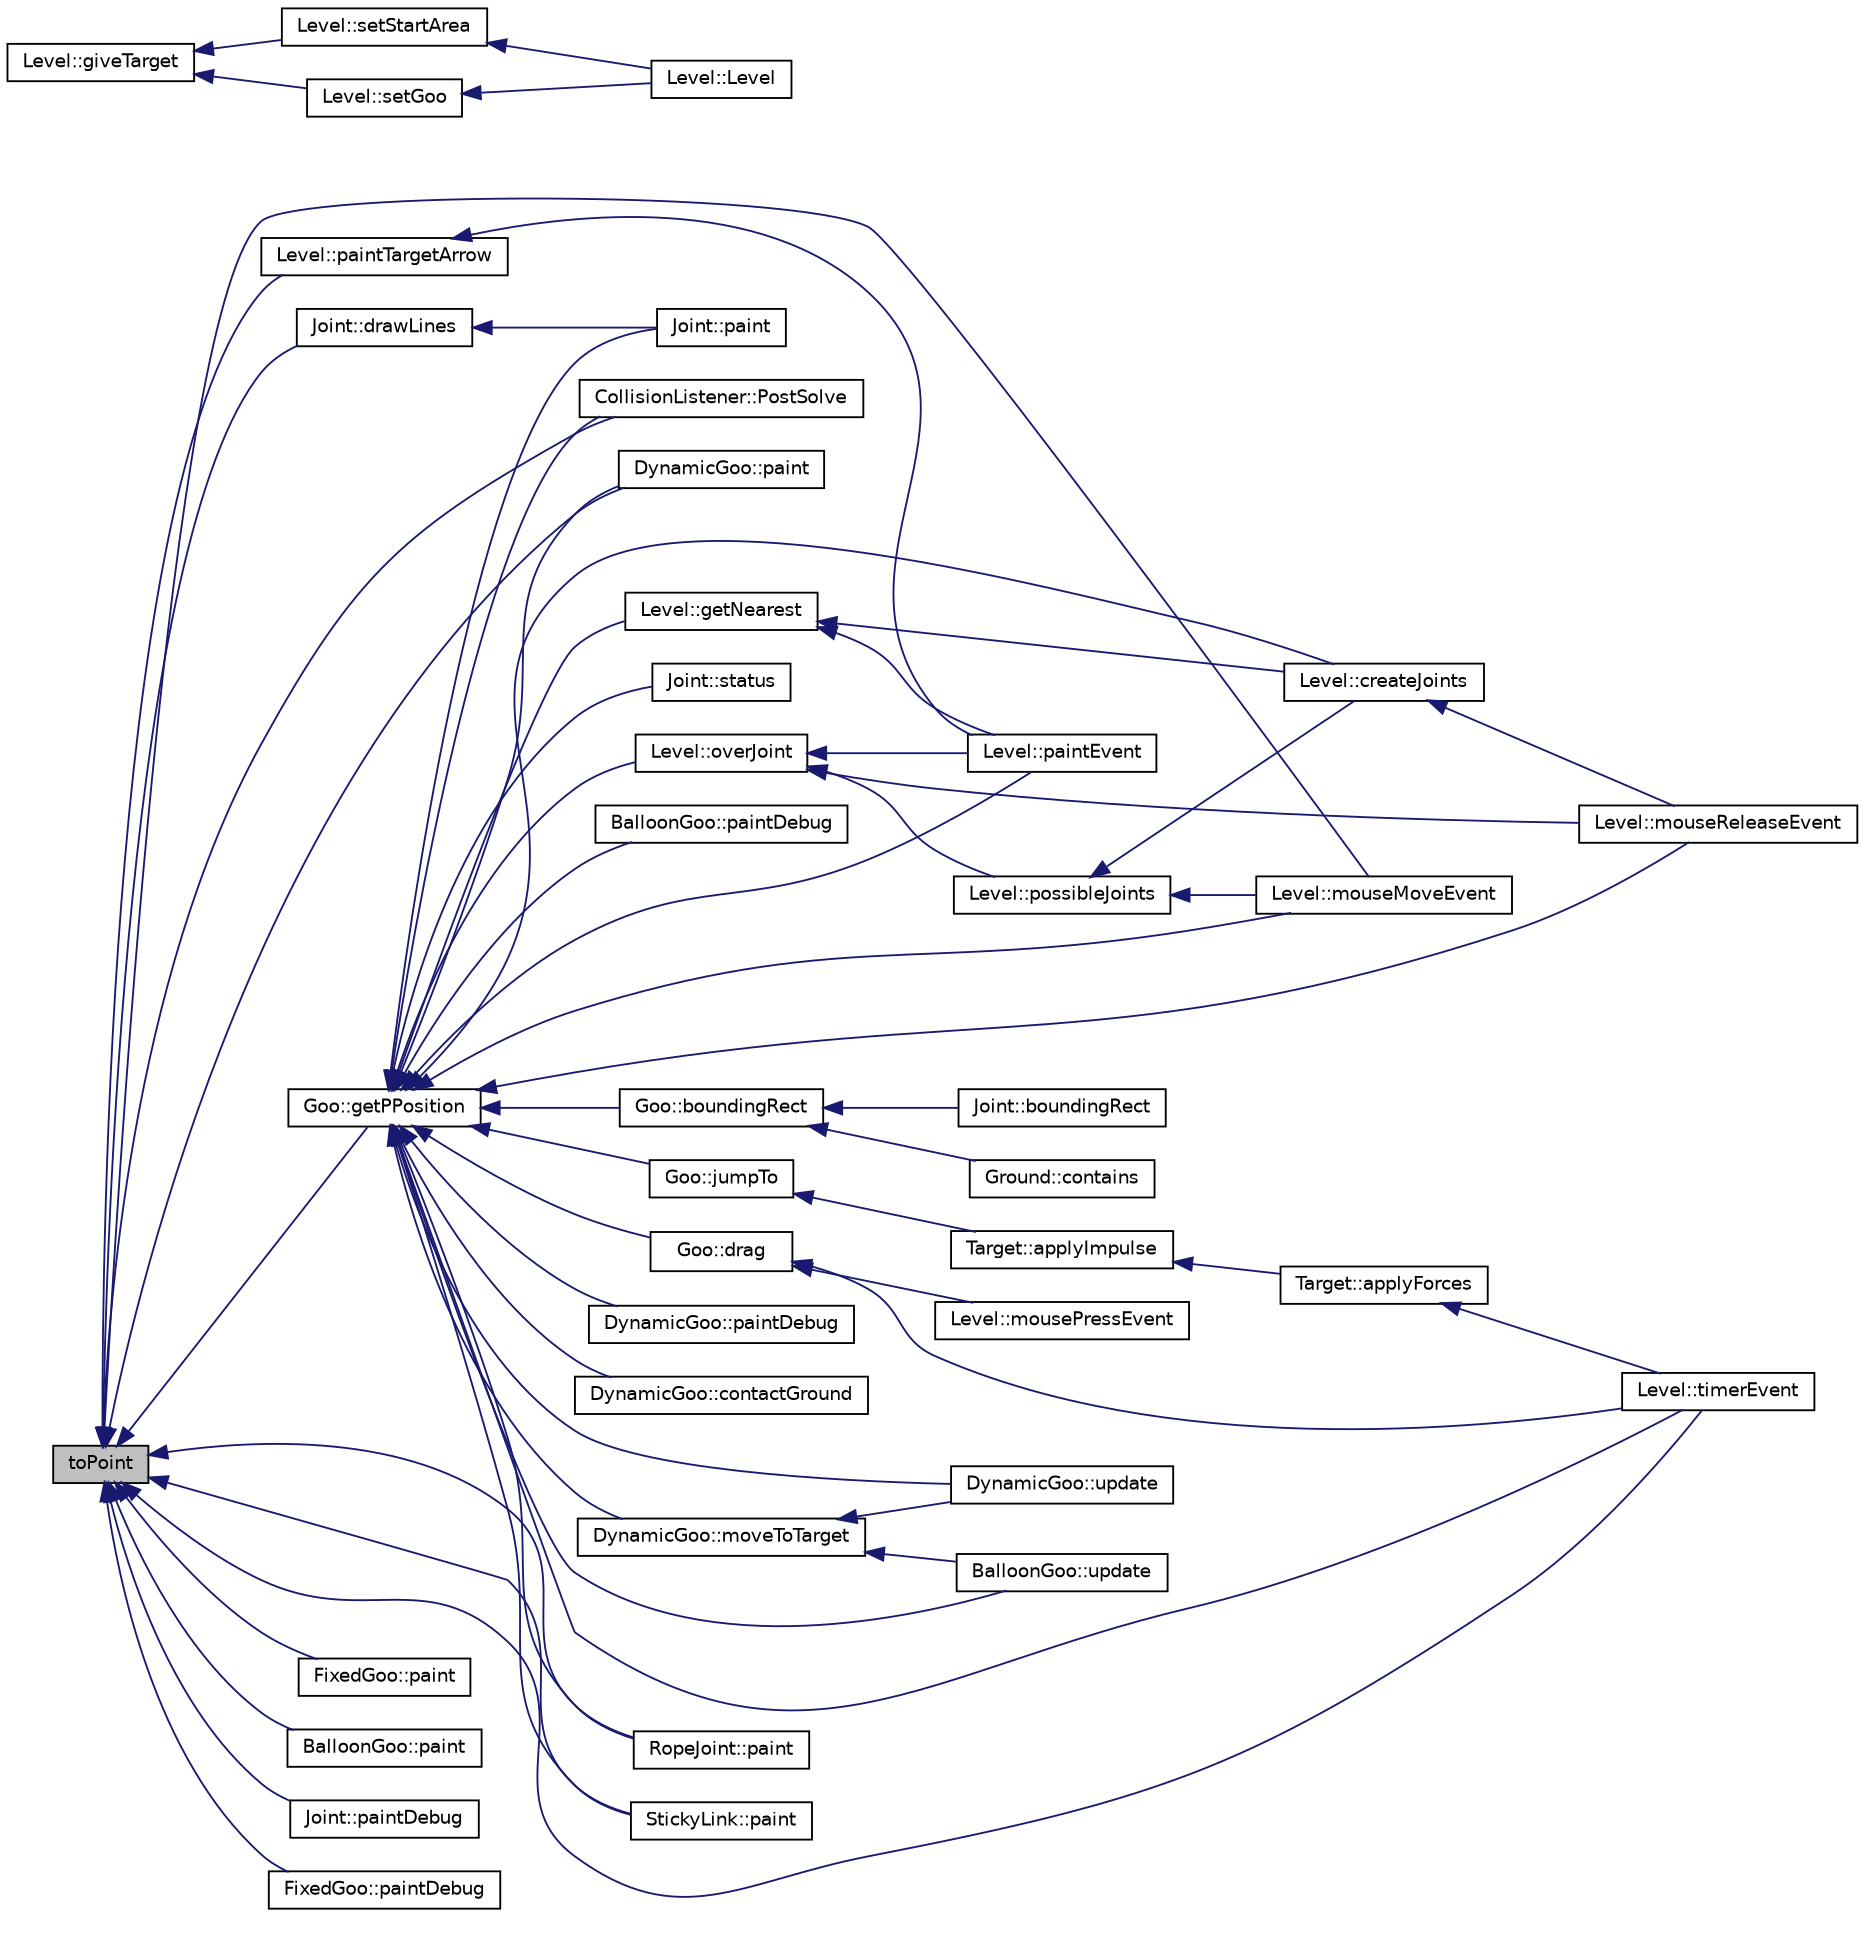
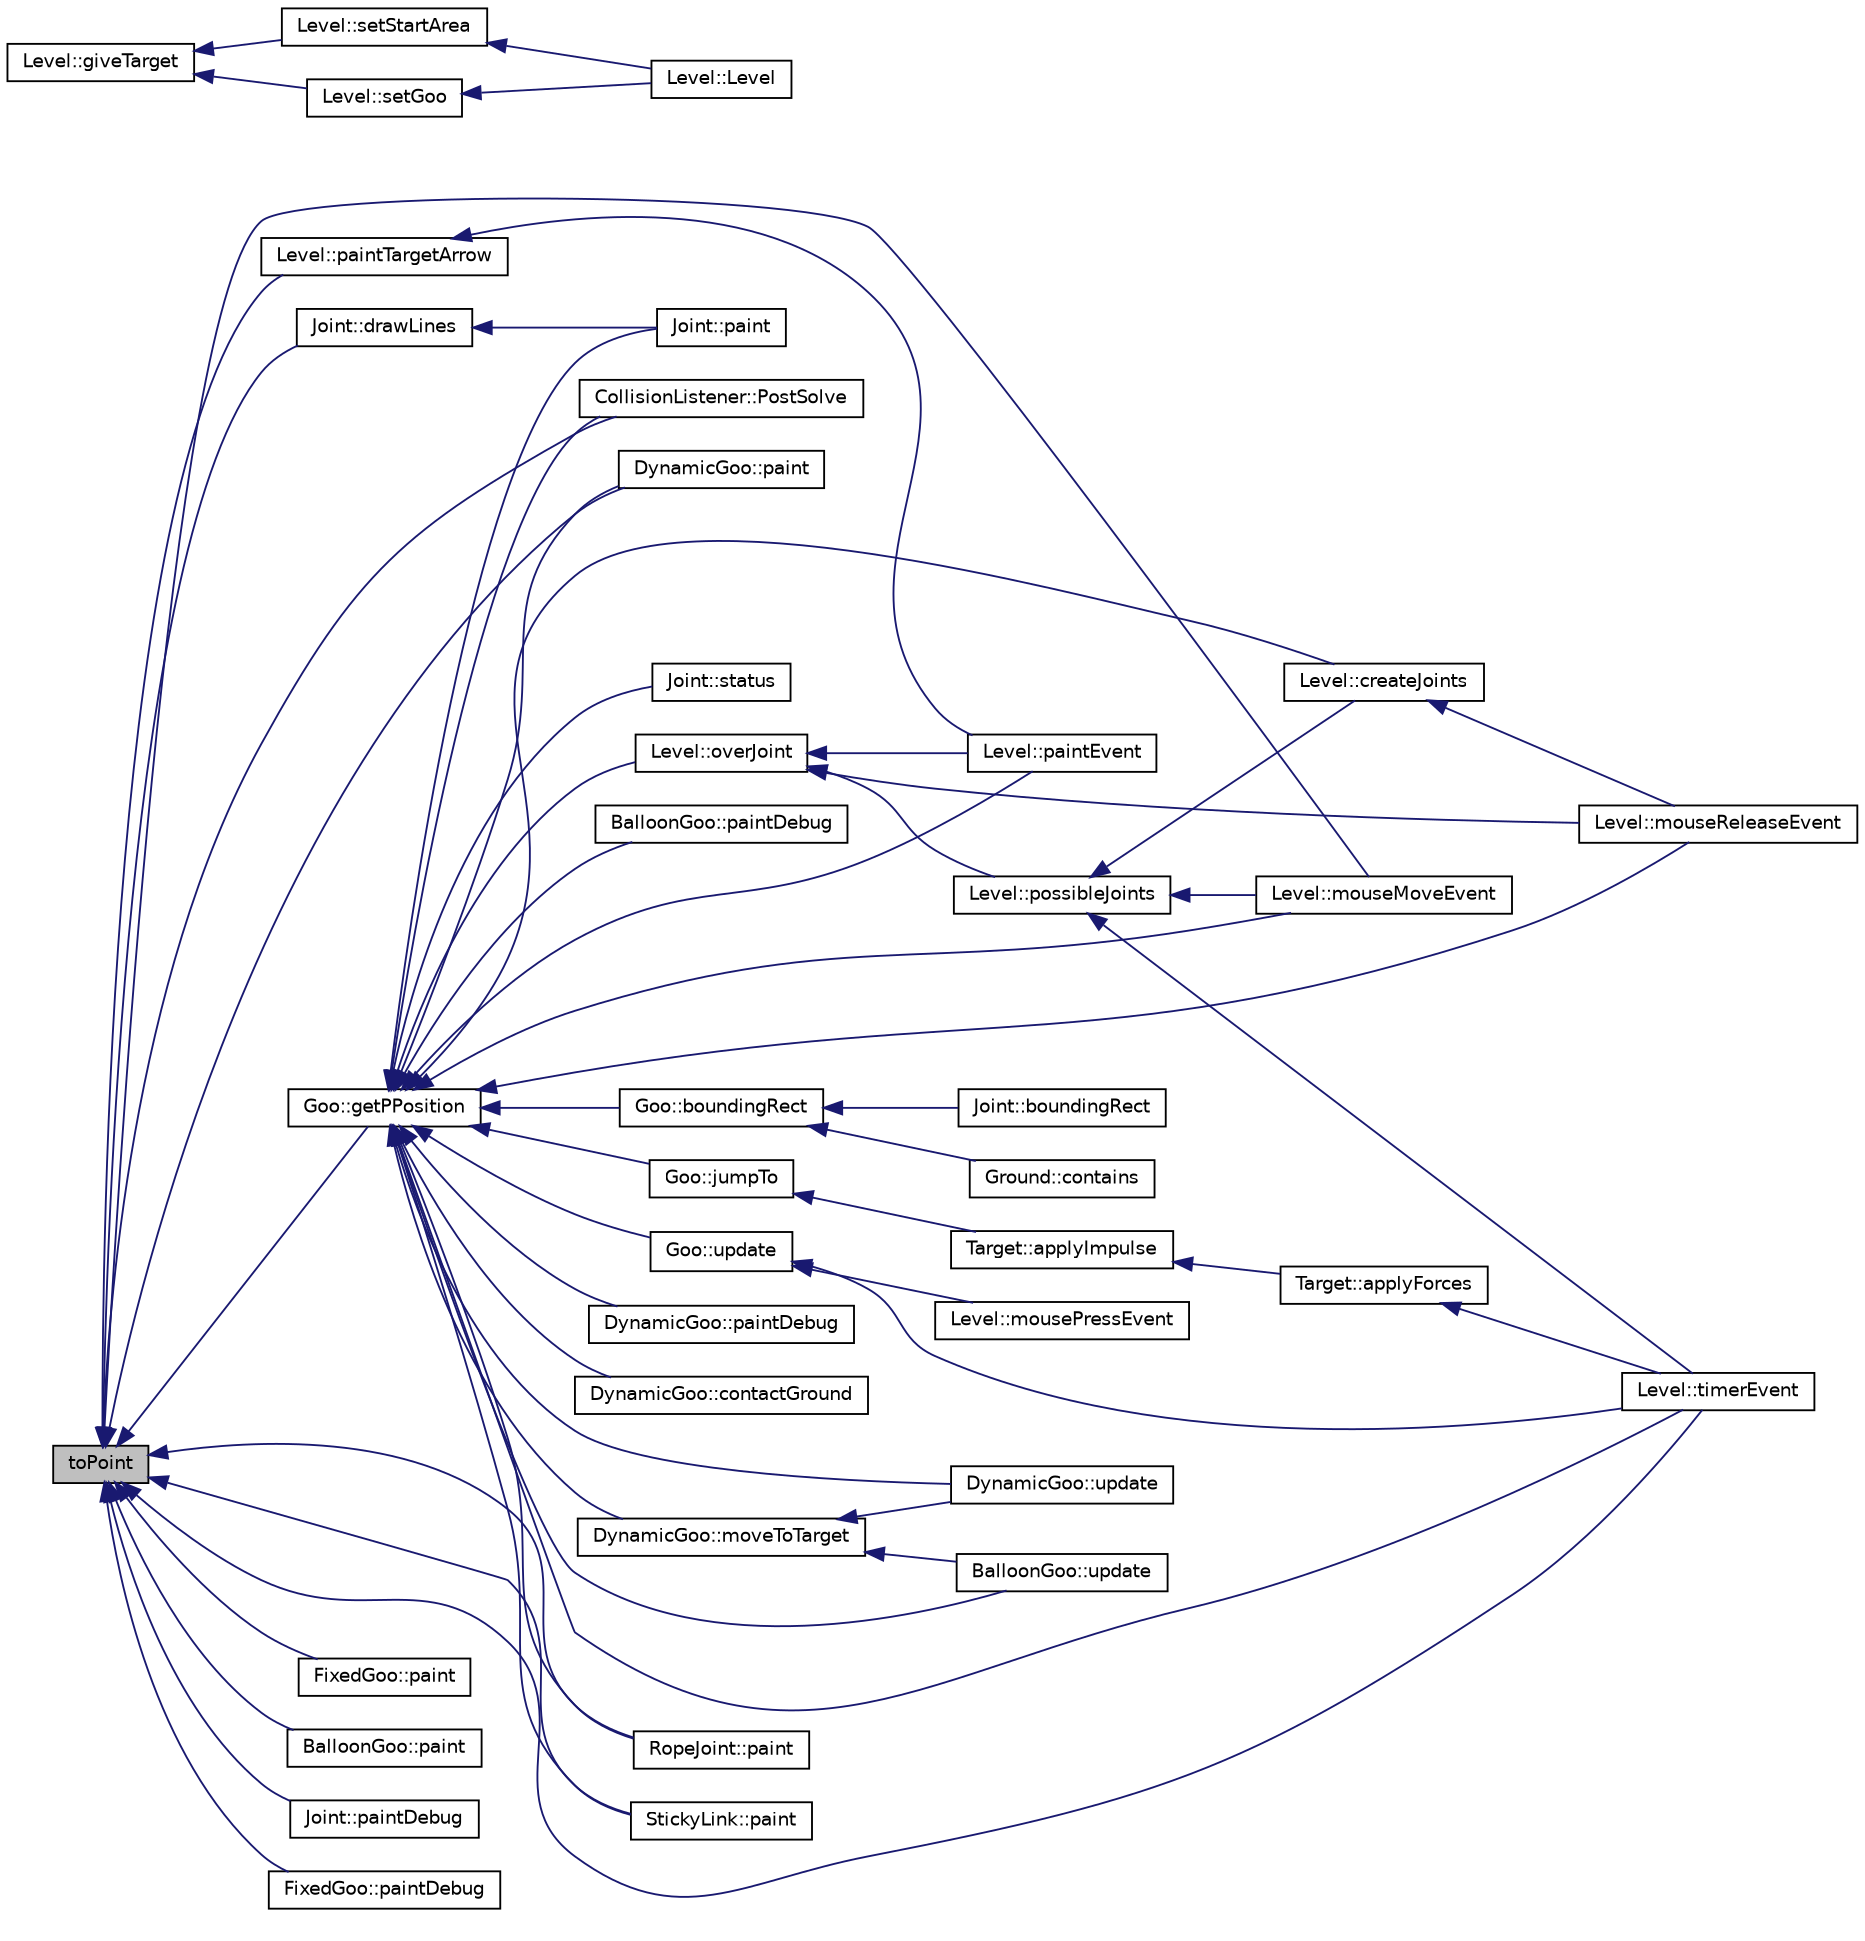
(721, 611) -> none
none -> (1398, 1149)
(721, 1252) -> (721, 1252)
